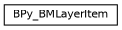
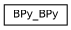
(61, 15) -> (36, 15)
